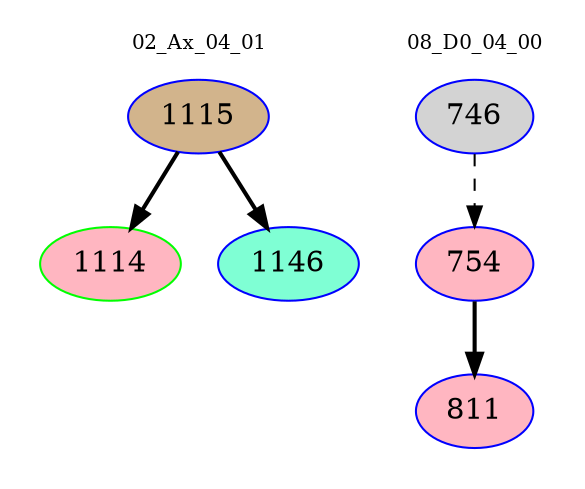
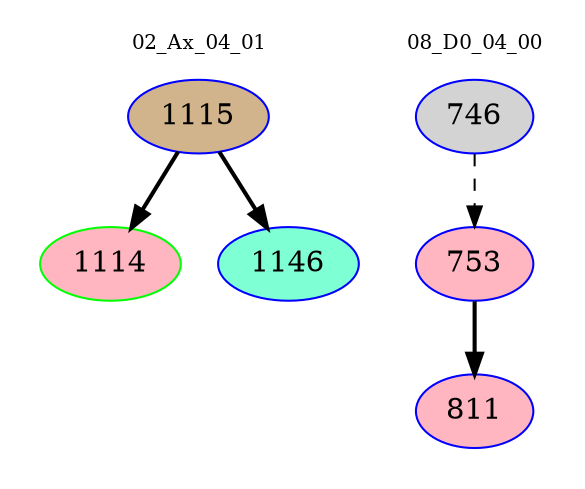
(475, 264) -> (475, 264)
